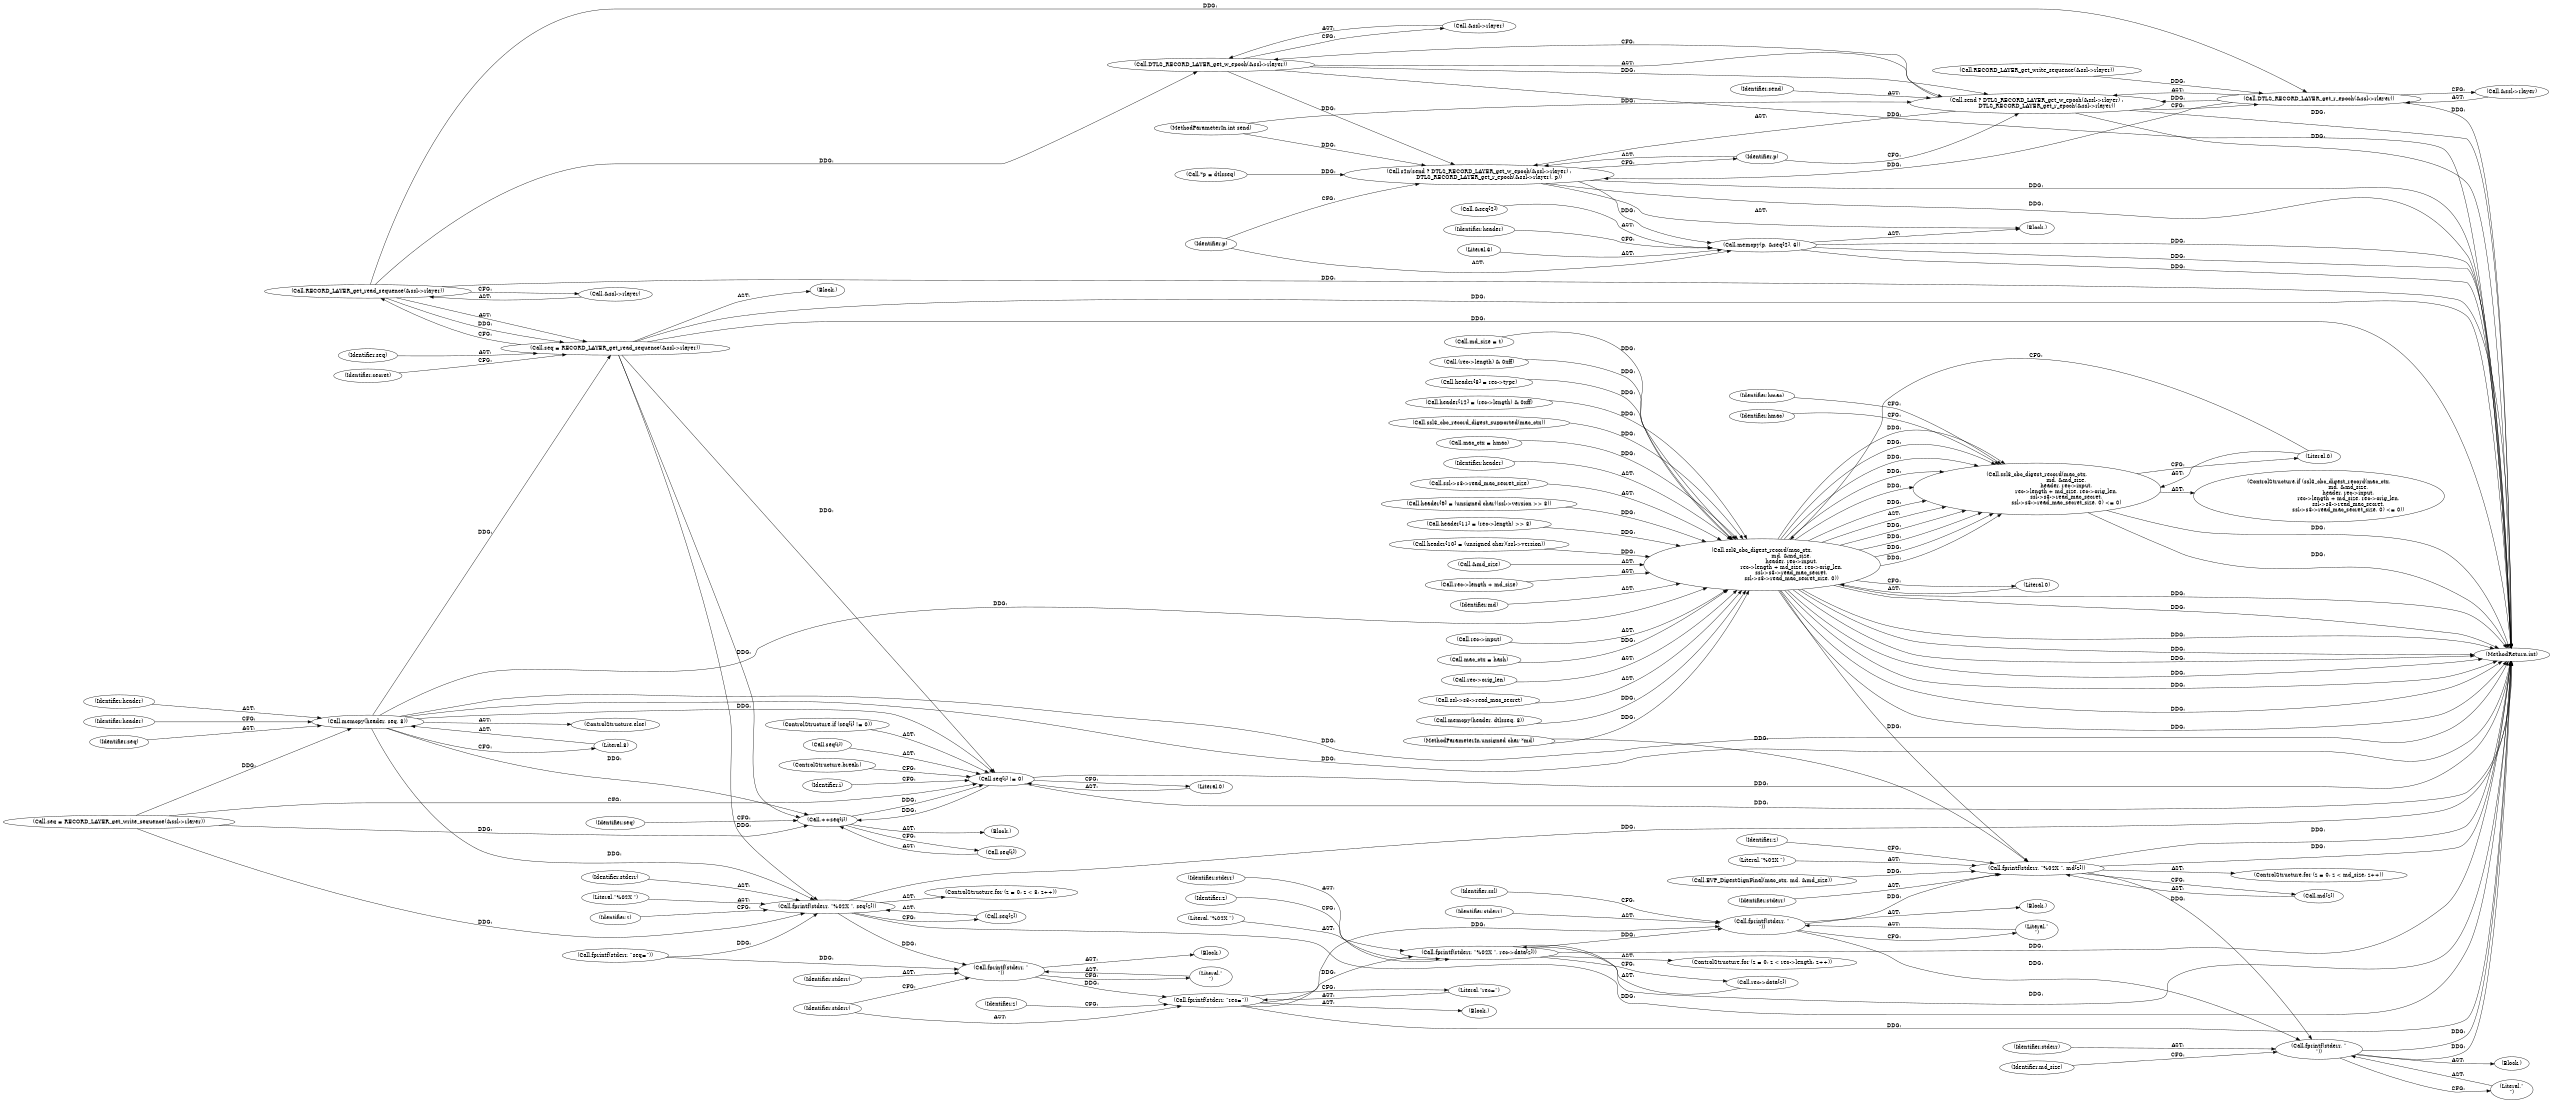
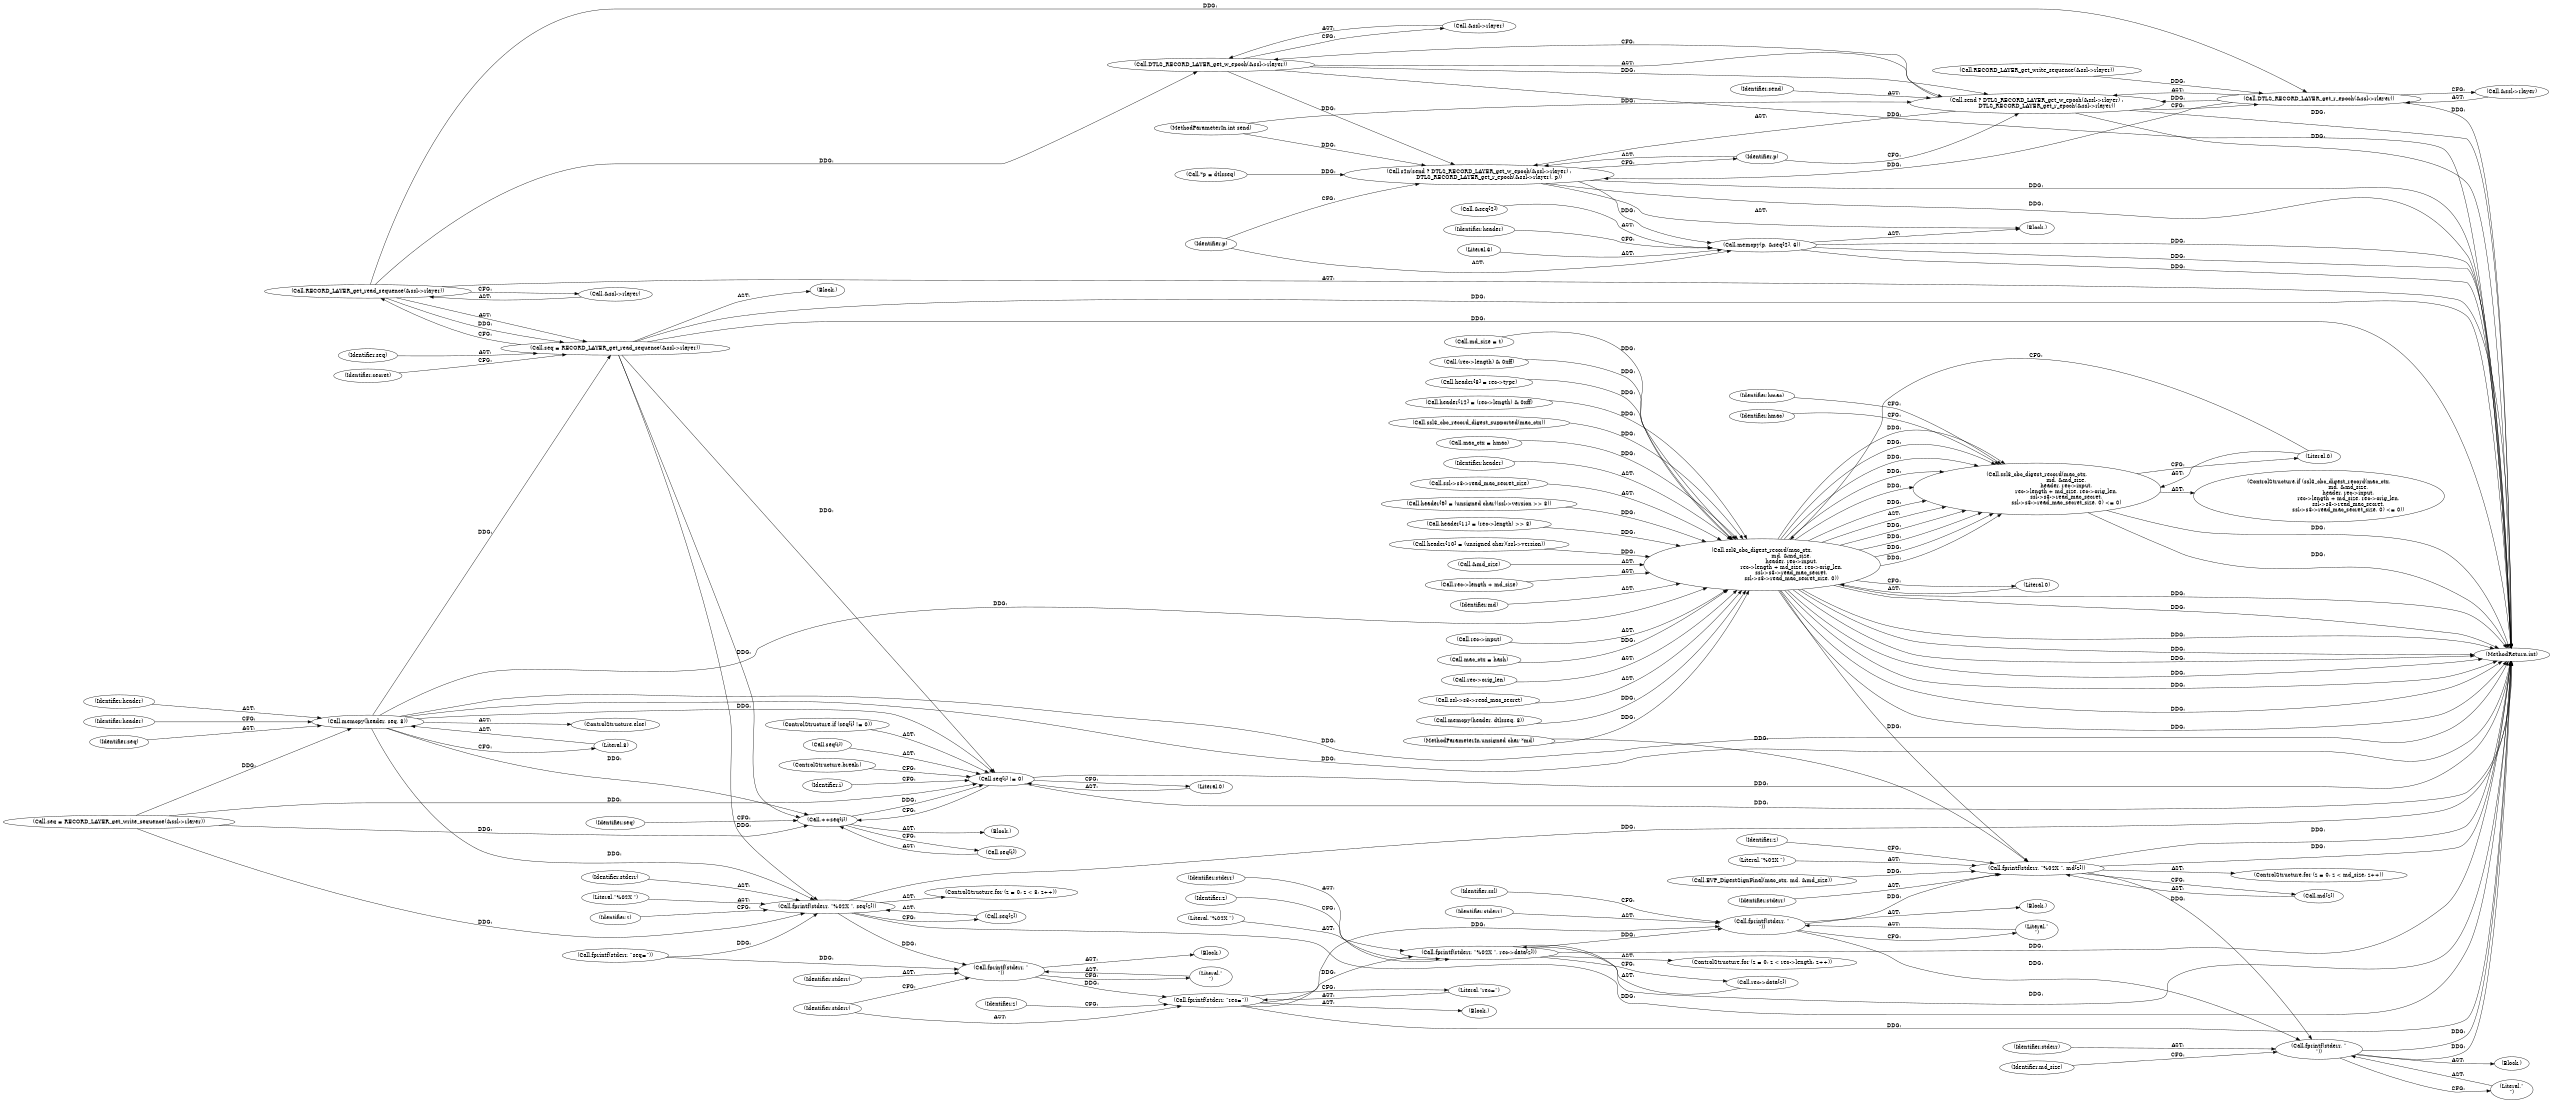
(1329, 278) -> (1329, 278)
(615, 800) -> (615, 800)
(910, 811) -> (910, 811)
